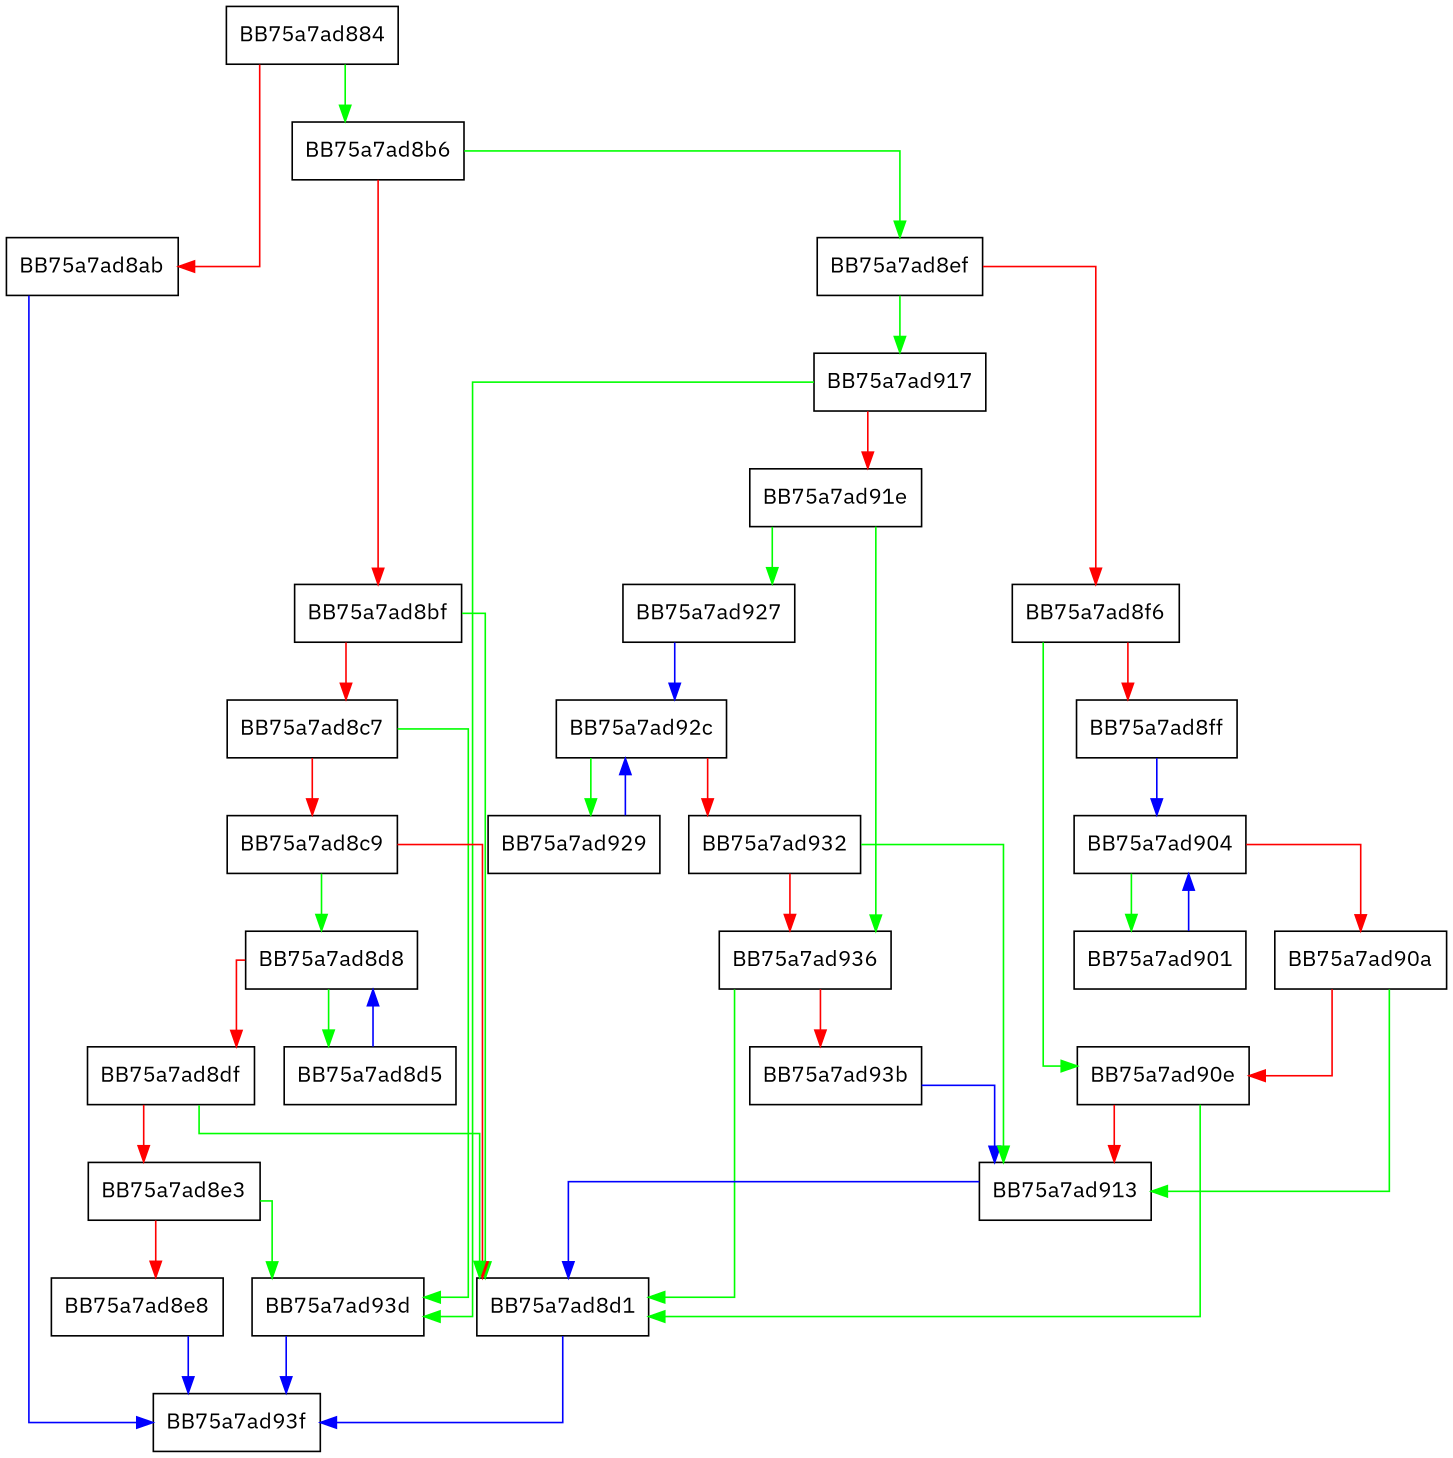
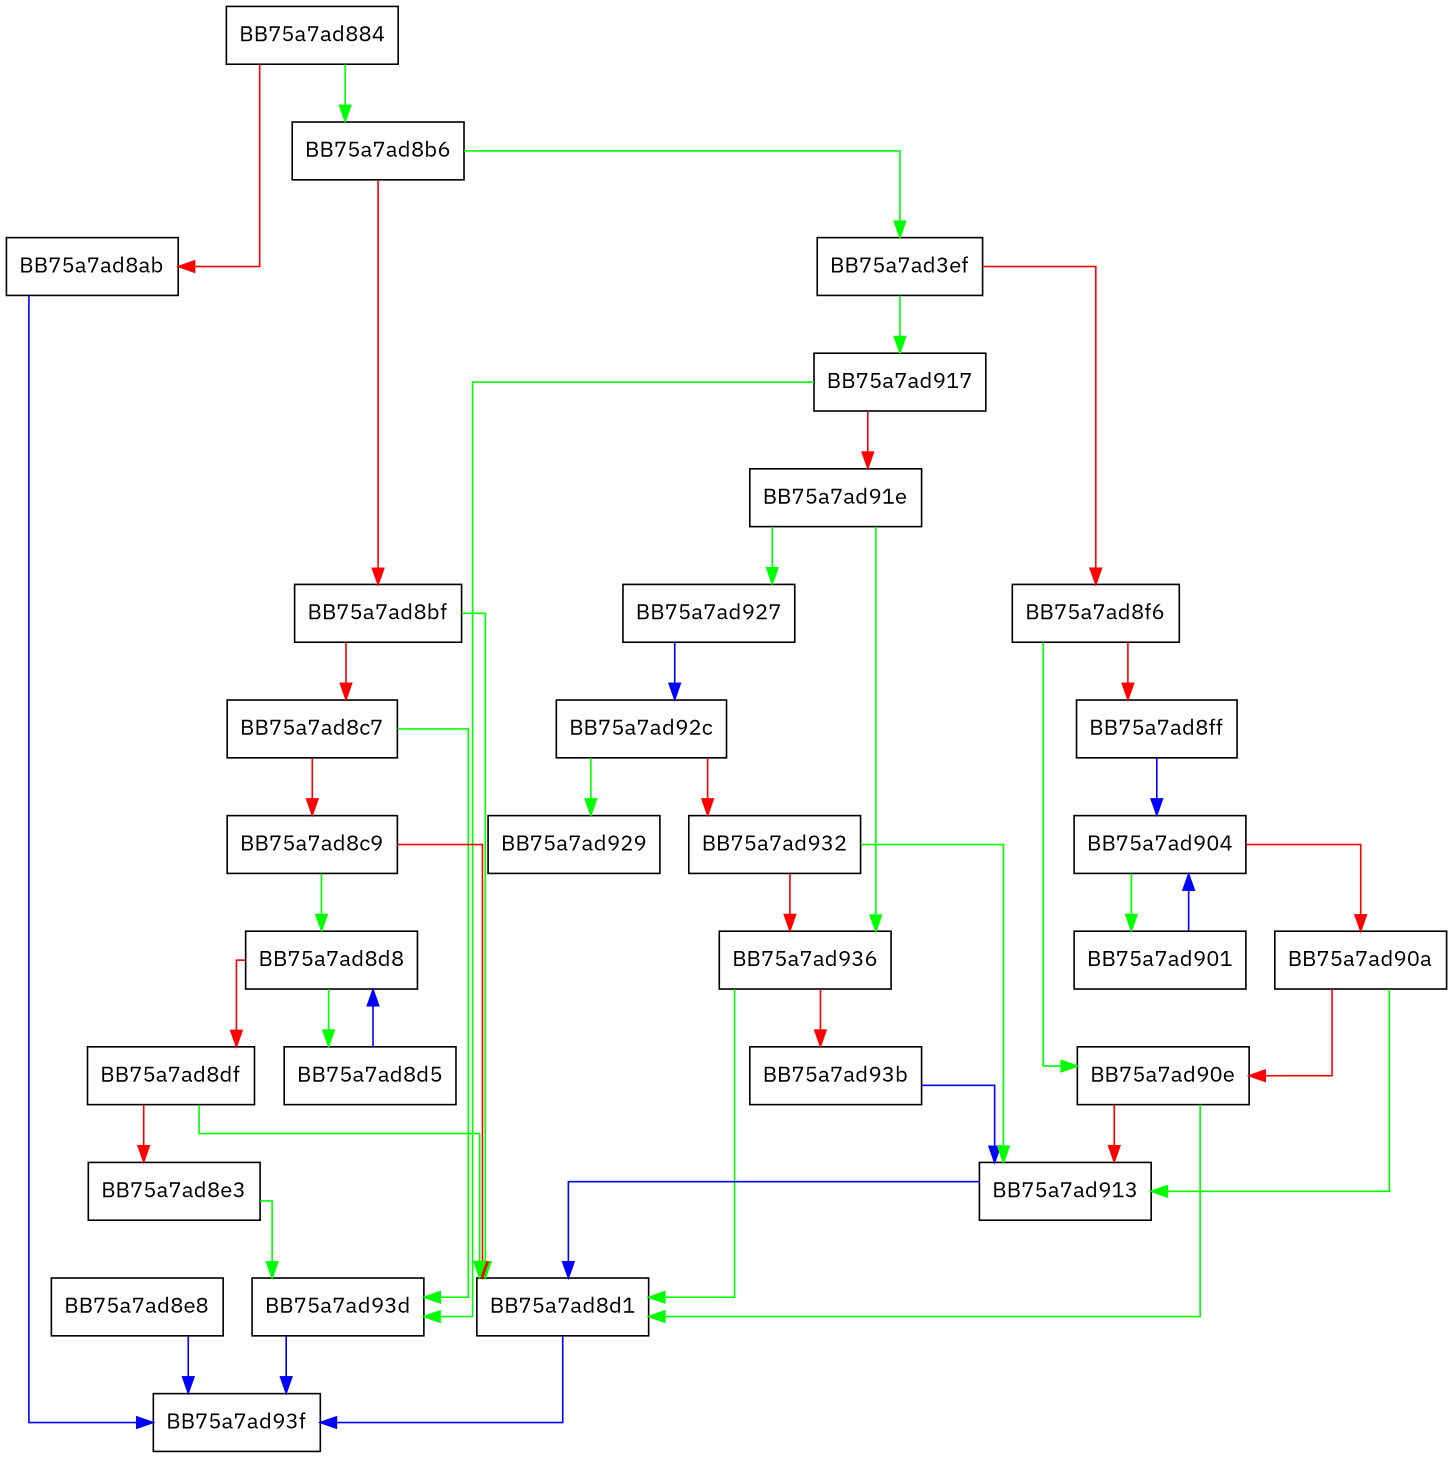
(900, 267) -> (900, 267)
(625, 795) -> none
(156, 1241) -> none
